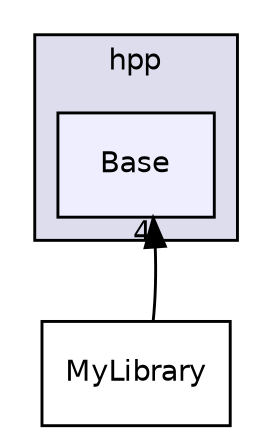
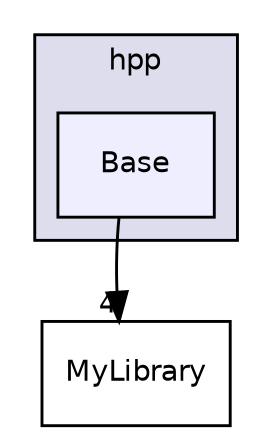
(155, 284) -> (117, 259)
